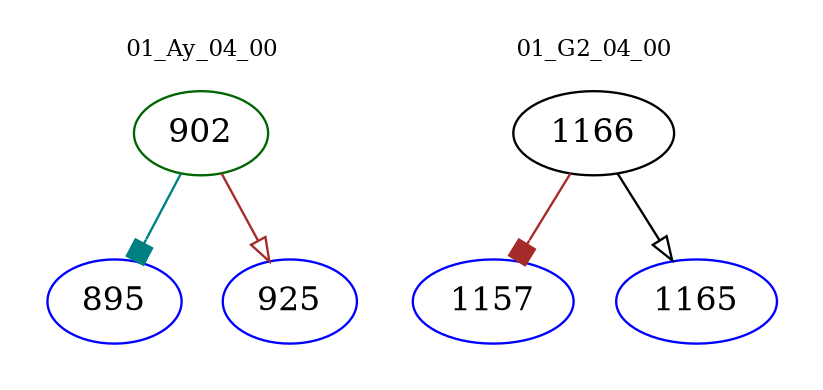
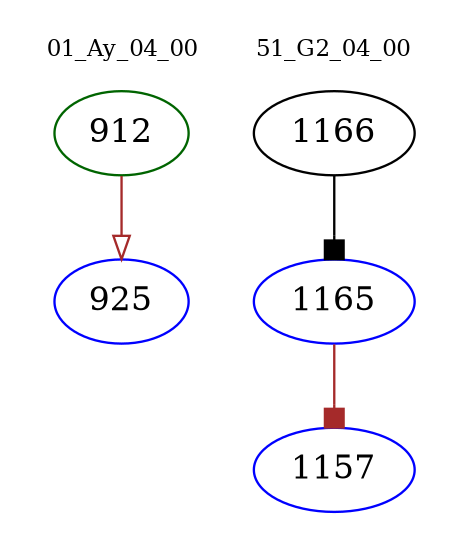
(595, 50) -> (334, 50)
(201, 133) -> (122, 133)
(550, 207) -> (334, 374)
(638, 207) -> (334, 206)
(115, 302) -> none
